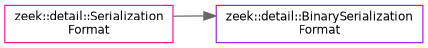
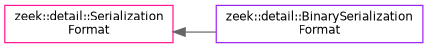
(188, 16) -> (201, 32)
